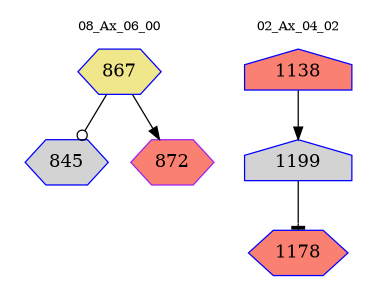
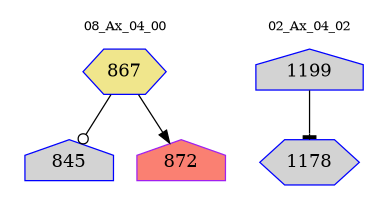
(120, 27) -> (125, 27)
(298, 72) -> none
(67, 162) -> (69, 162)
(172, 162) -> (181, 162)
(298, 253) -> (310, 162)
